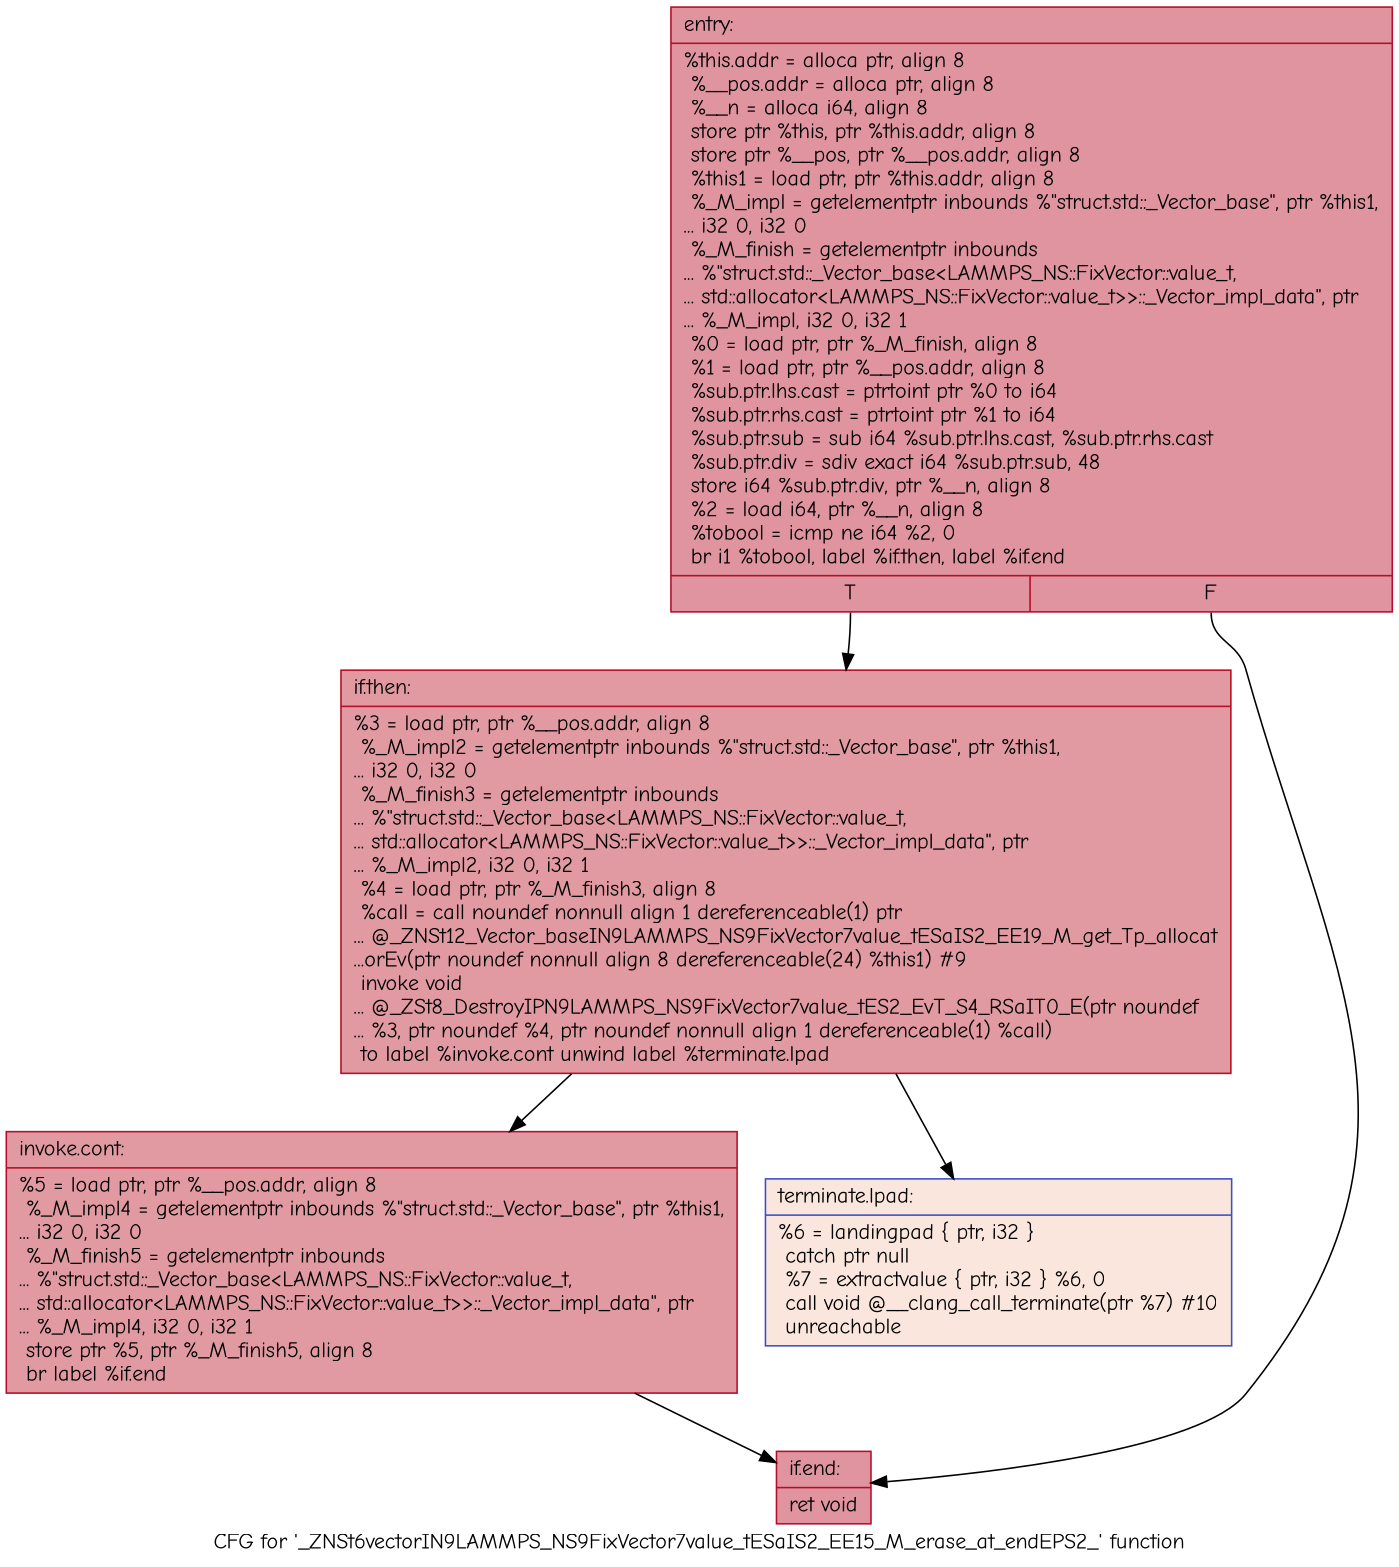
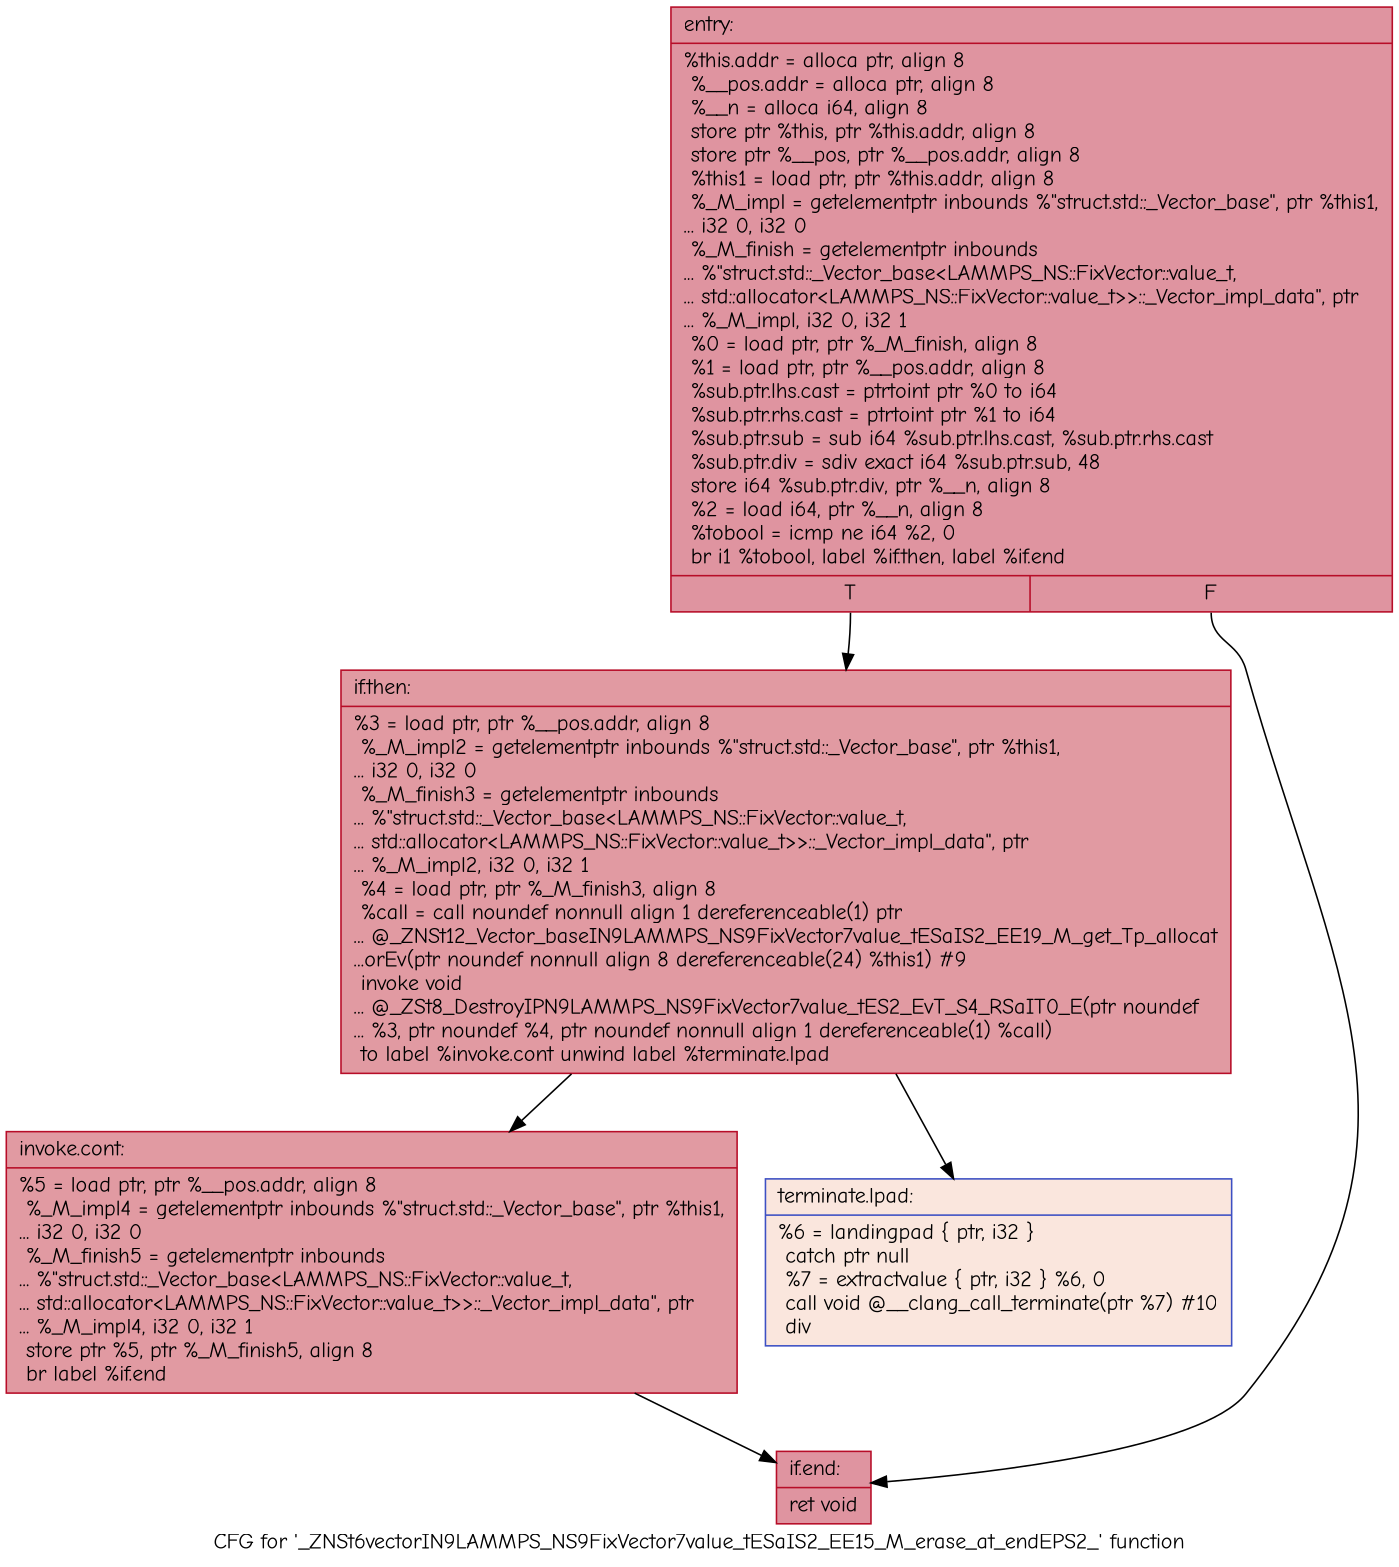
(840, 1327) -> (795, 1327)
